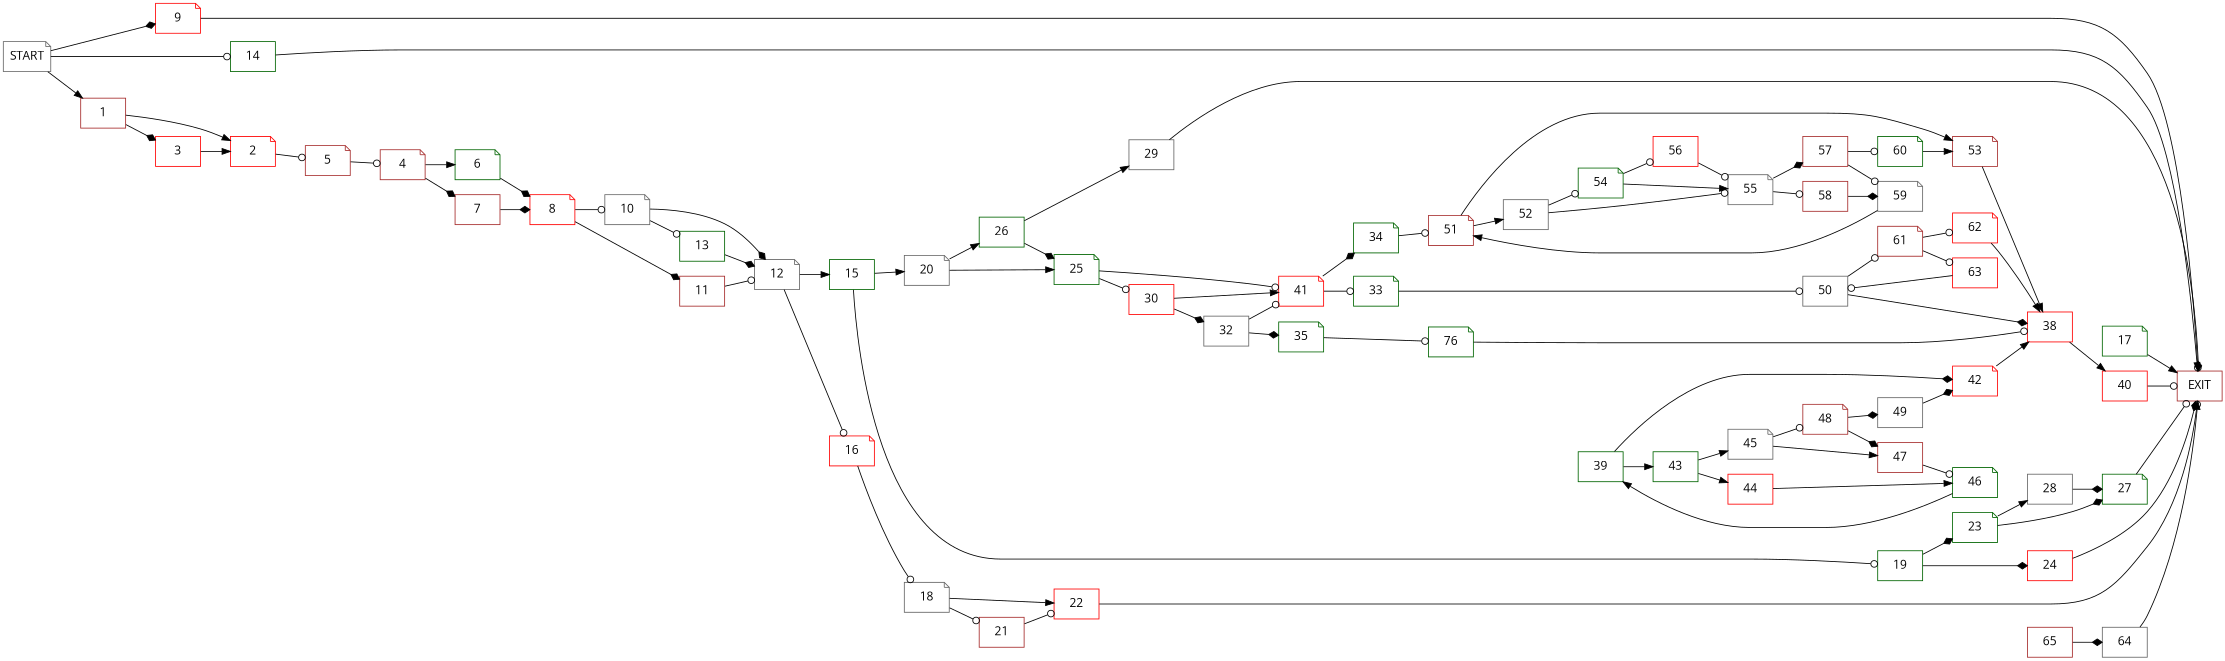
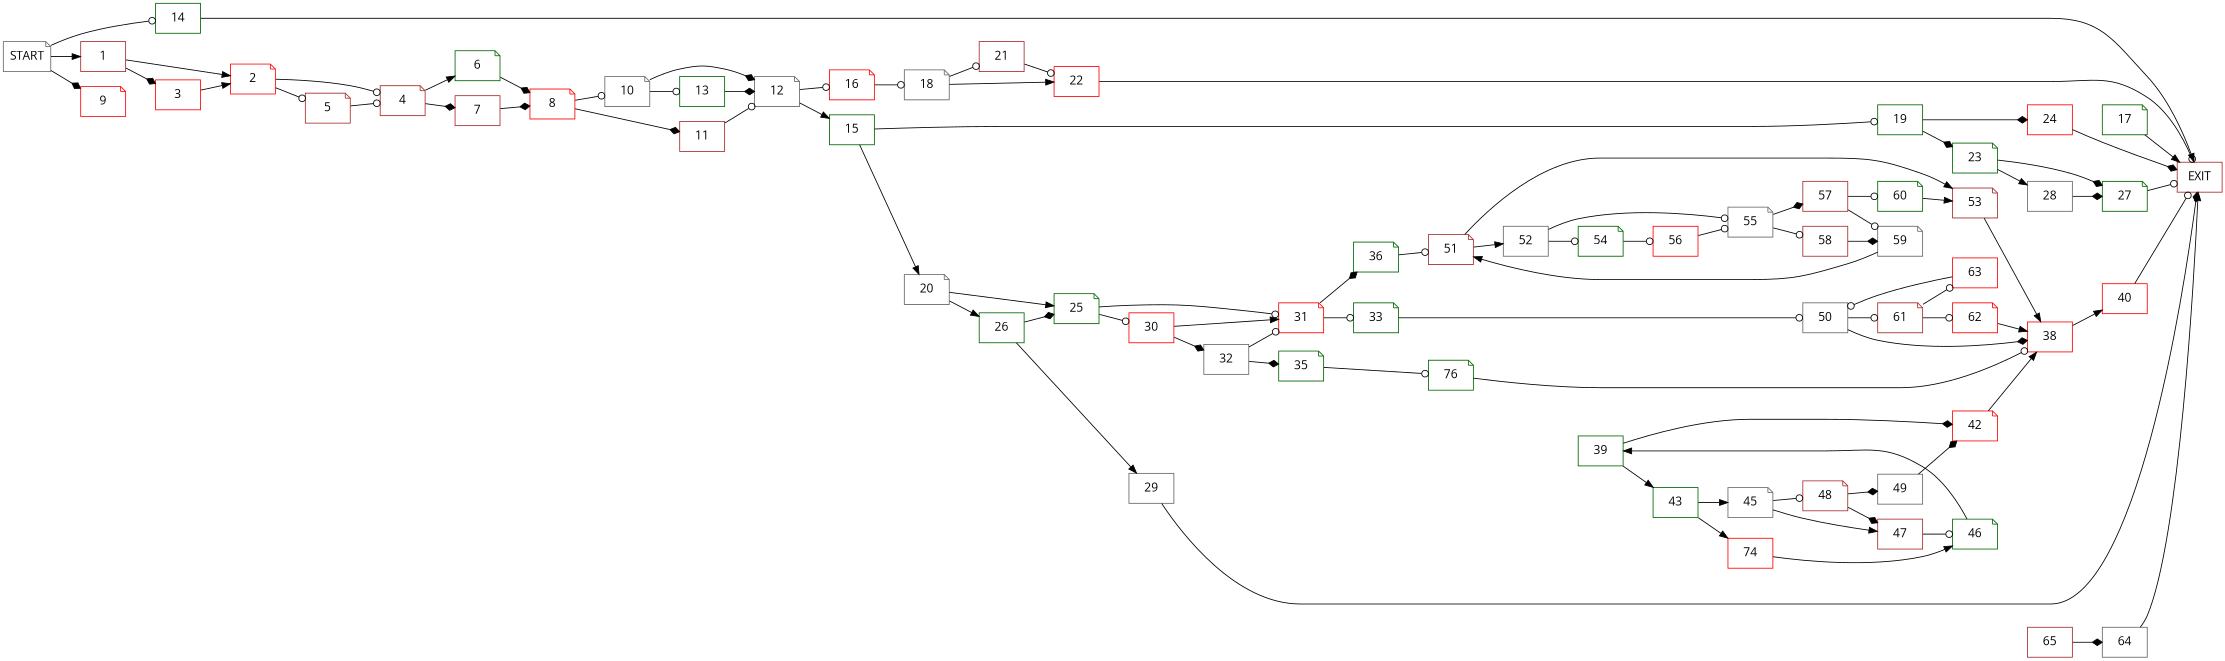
(1333, 18) -> none
none -> (325, 82)
(1671, 186) -> none
(1376, 238) -> (1376, 257)
(1301, 291) -> (1301, 318)
(1750, 489) -> (1750, 553)
